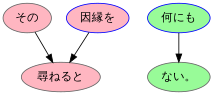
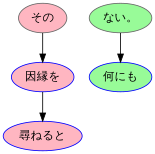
(42, 44) -> (43, 44)
(179, 44) -> (121, 44)
(61, 77) -> (43, 136)
